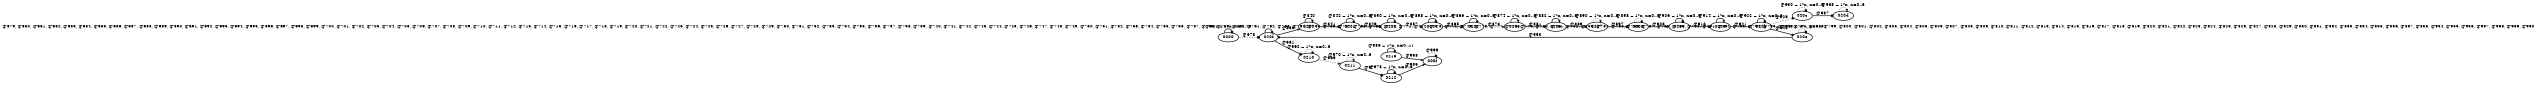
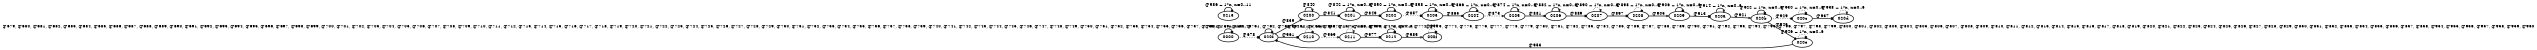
(1411, 59) -> none
